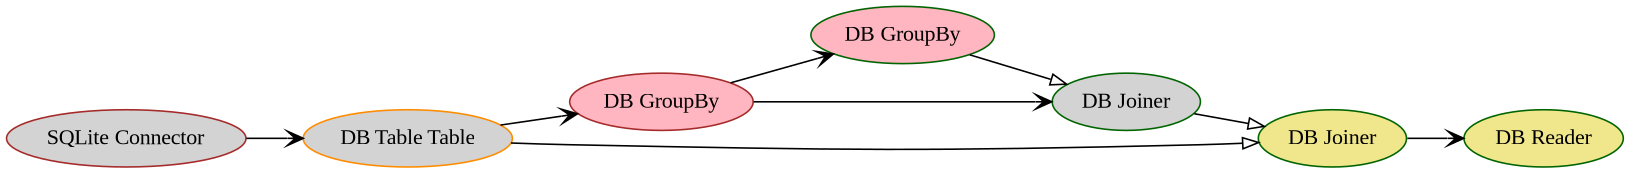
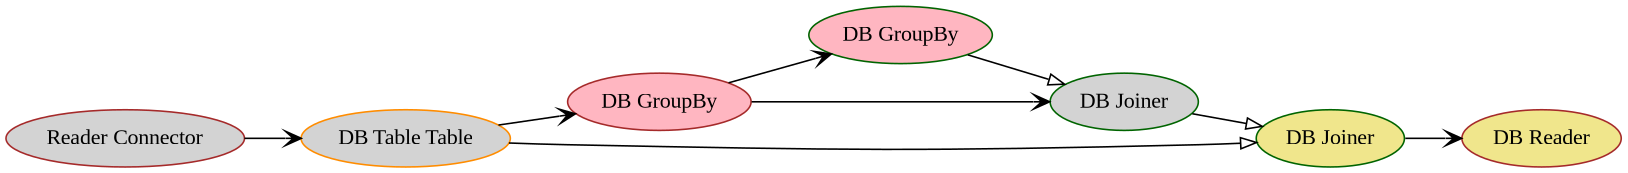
(126, 138) -> (125, 138)
(1544, 138) -> (1542, 138)
